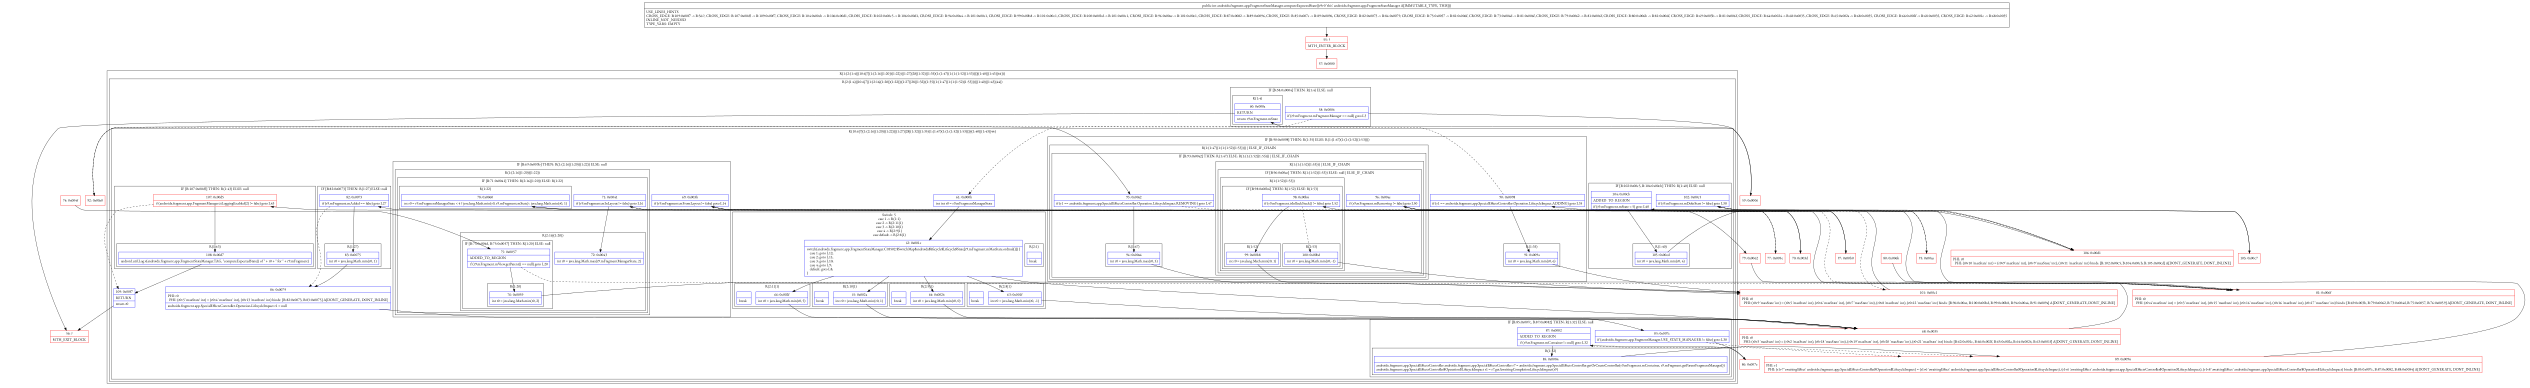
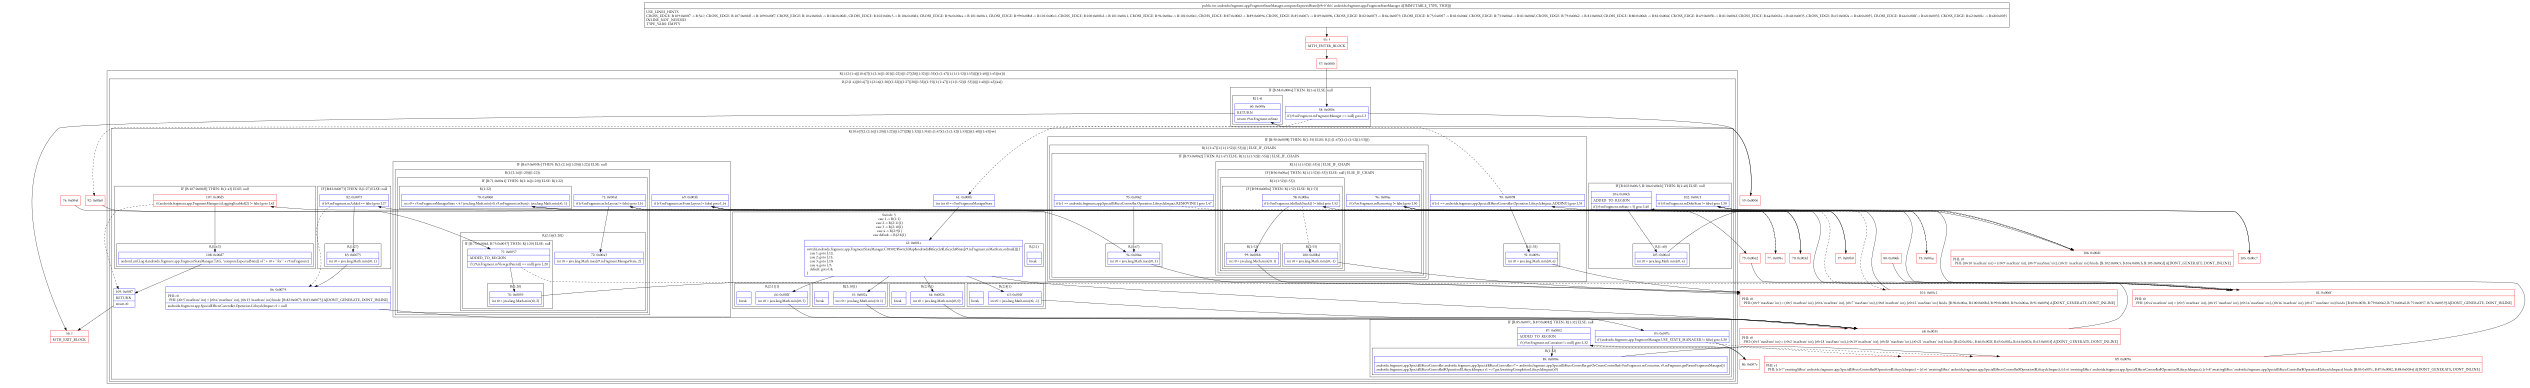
none -> (1327, 85)
(596, 126) -> (617, 211)
